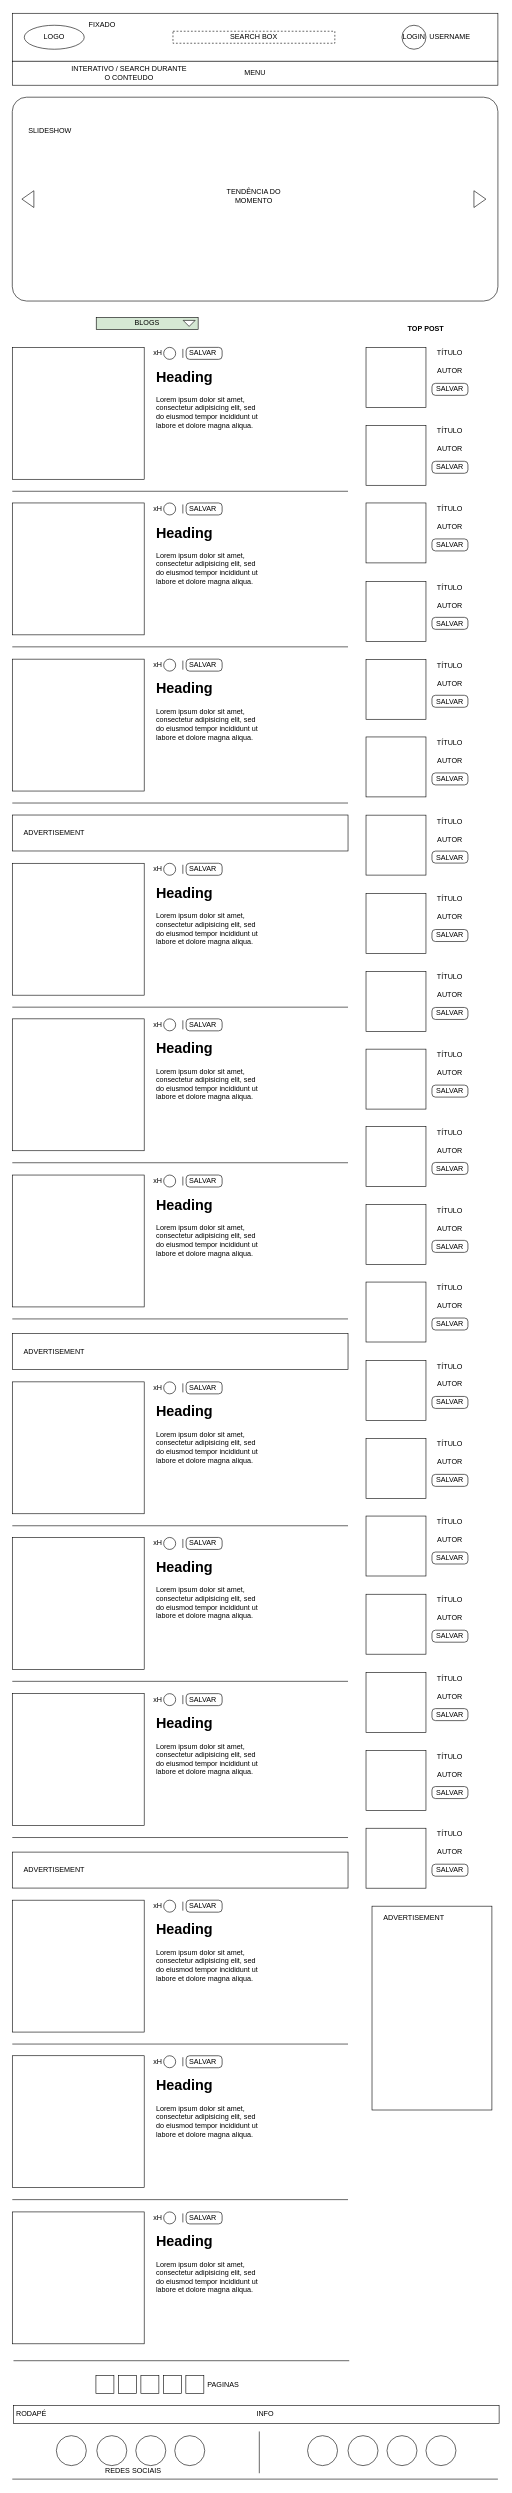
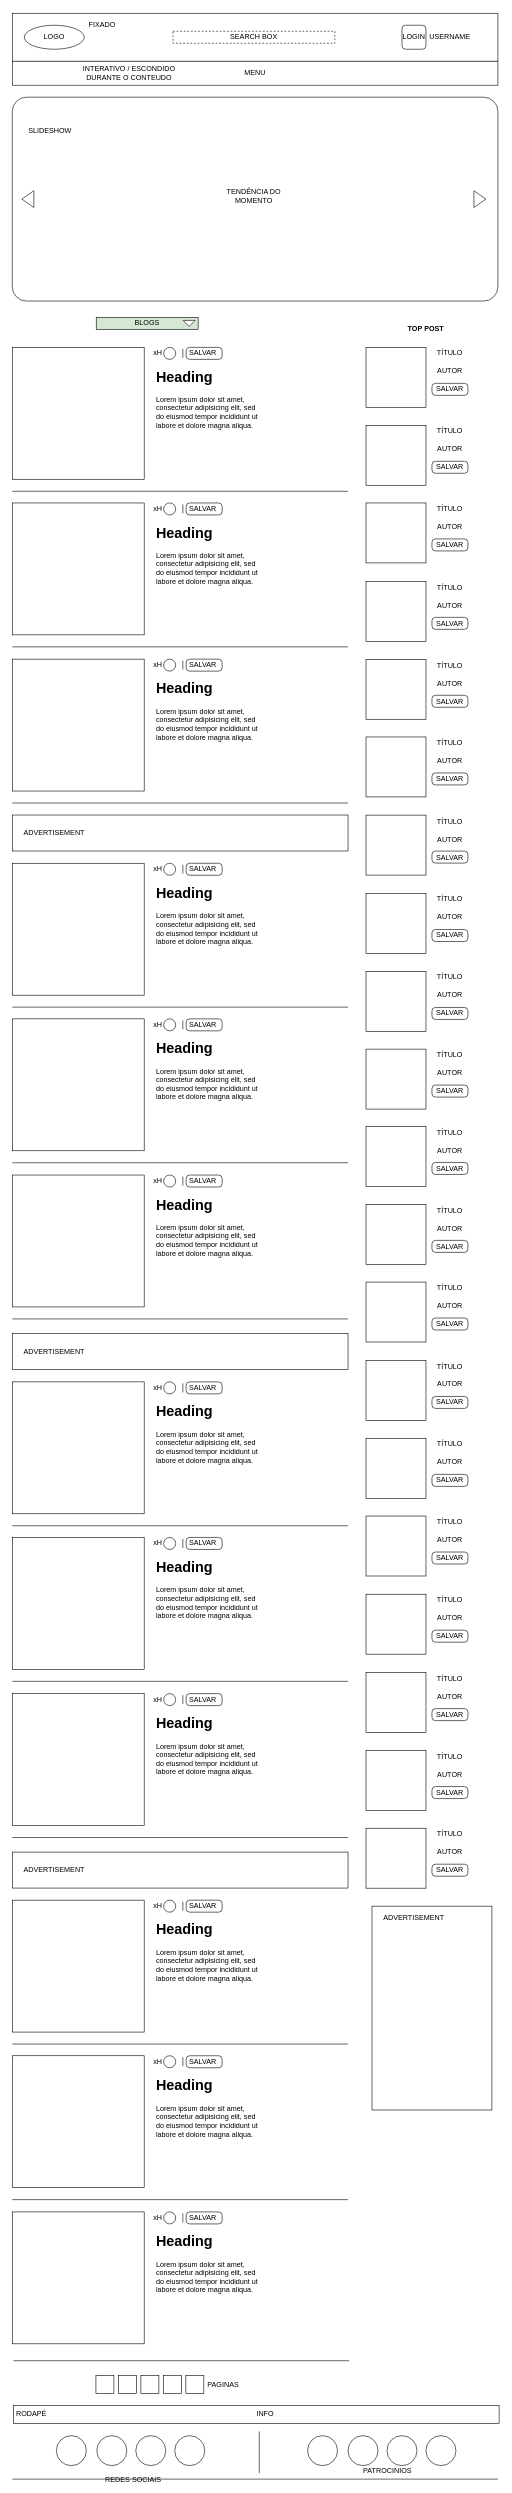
(414, 36) -> (414, 36)
(129, 72) -> (129, 72)
(134, 2473) -> (134, 2482)
none -> (388, 2473)
